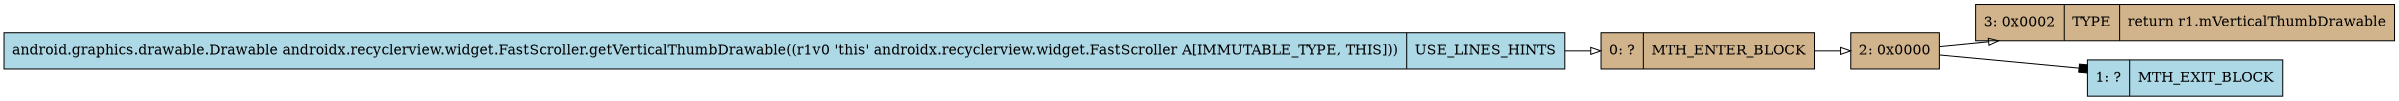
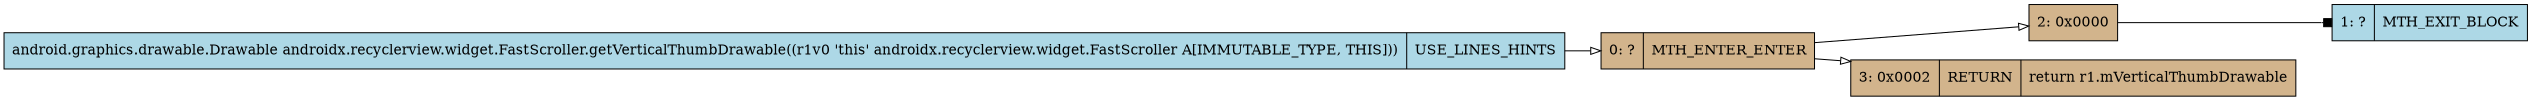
(2092, 22) -> (1980, 78)
(1964, 44) -> (1828, 60)
(1729, 50) -> (1729, 50)
